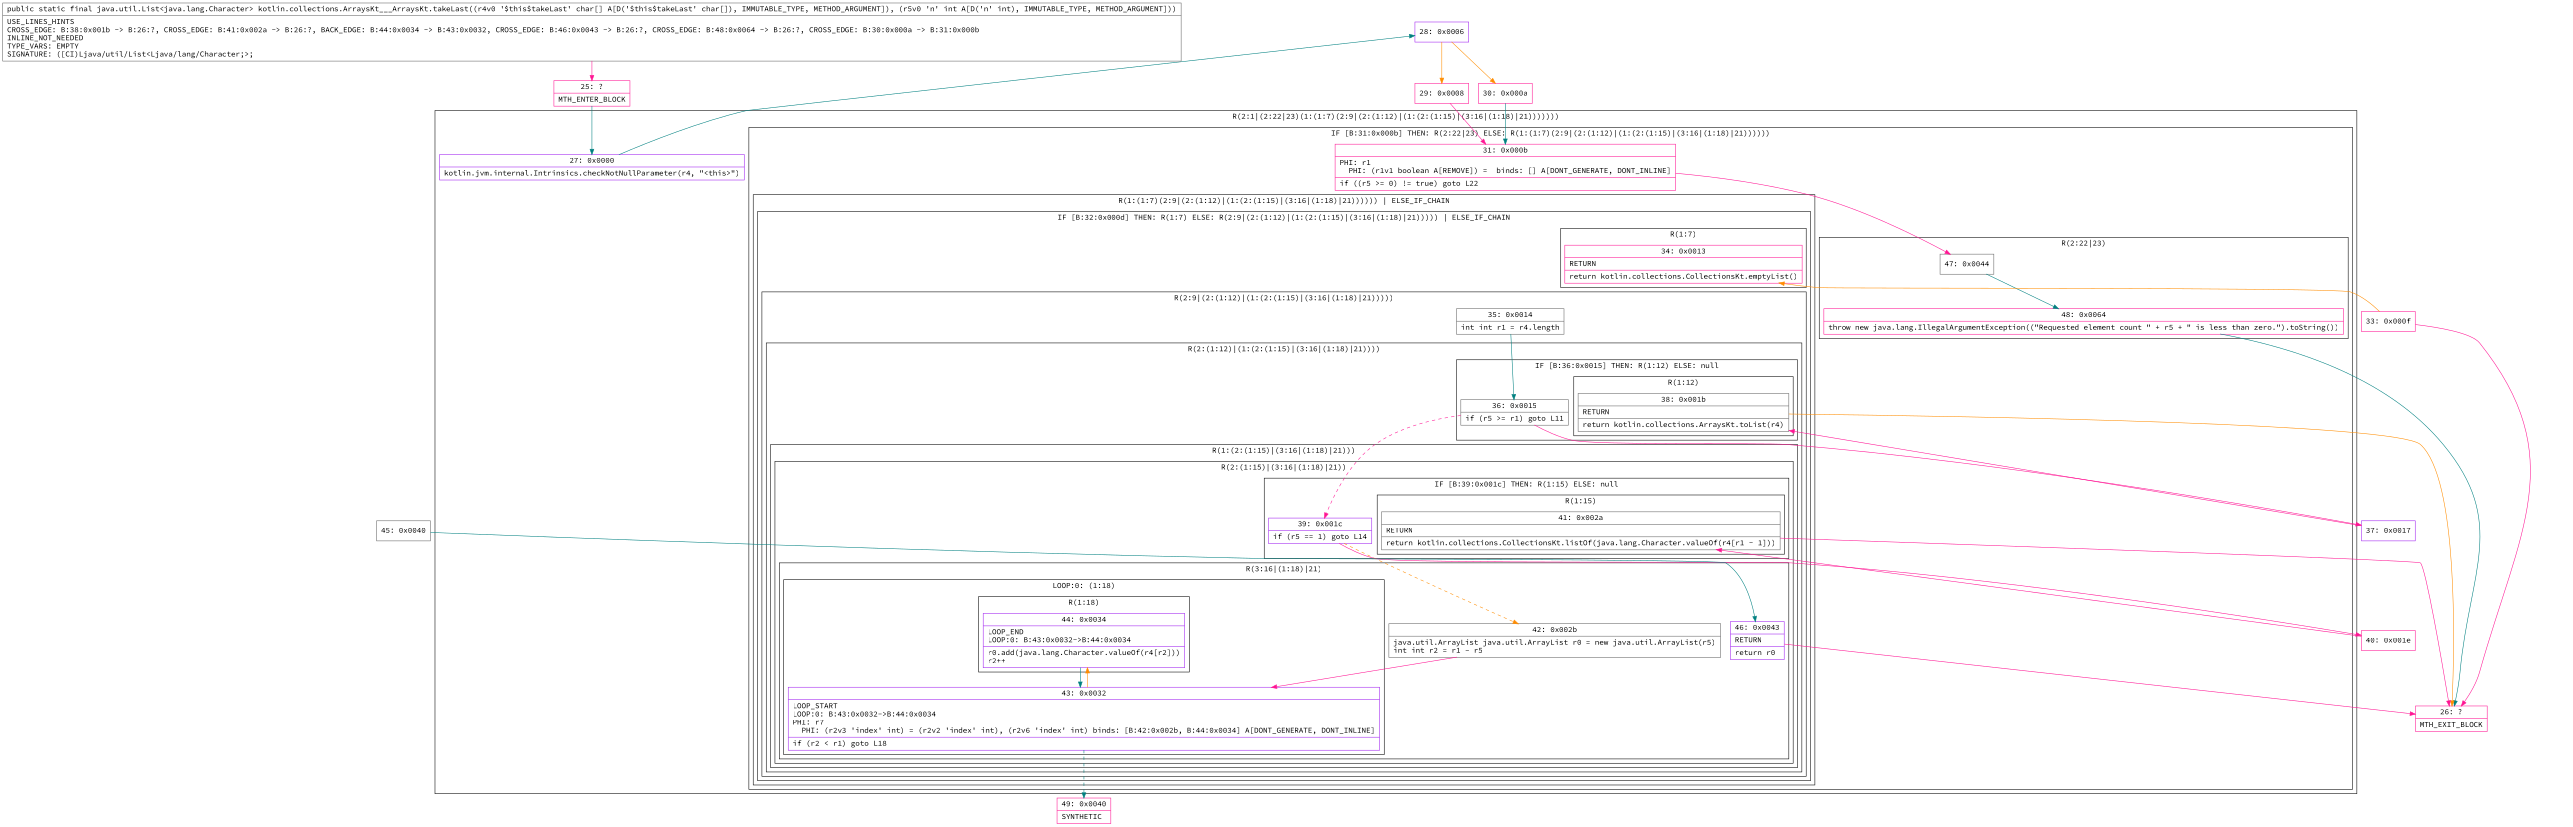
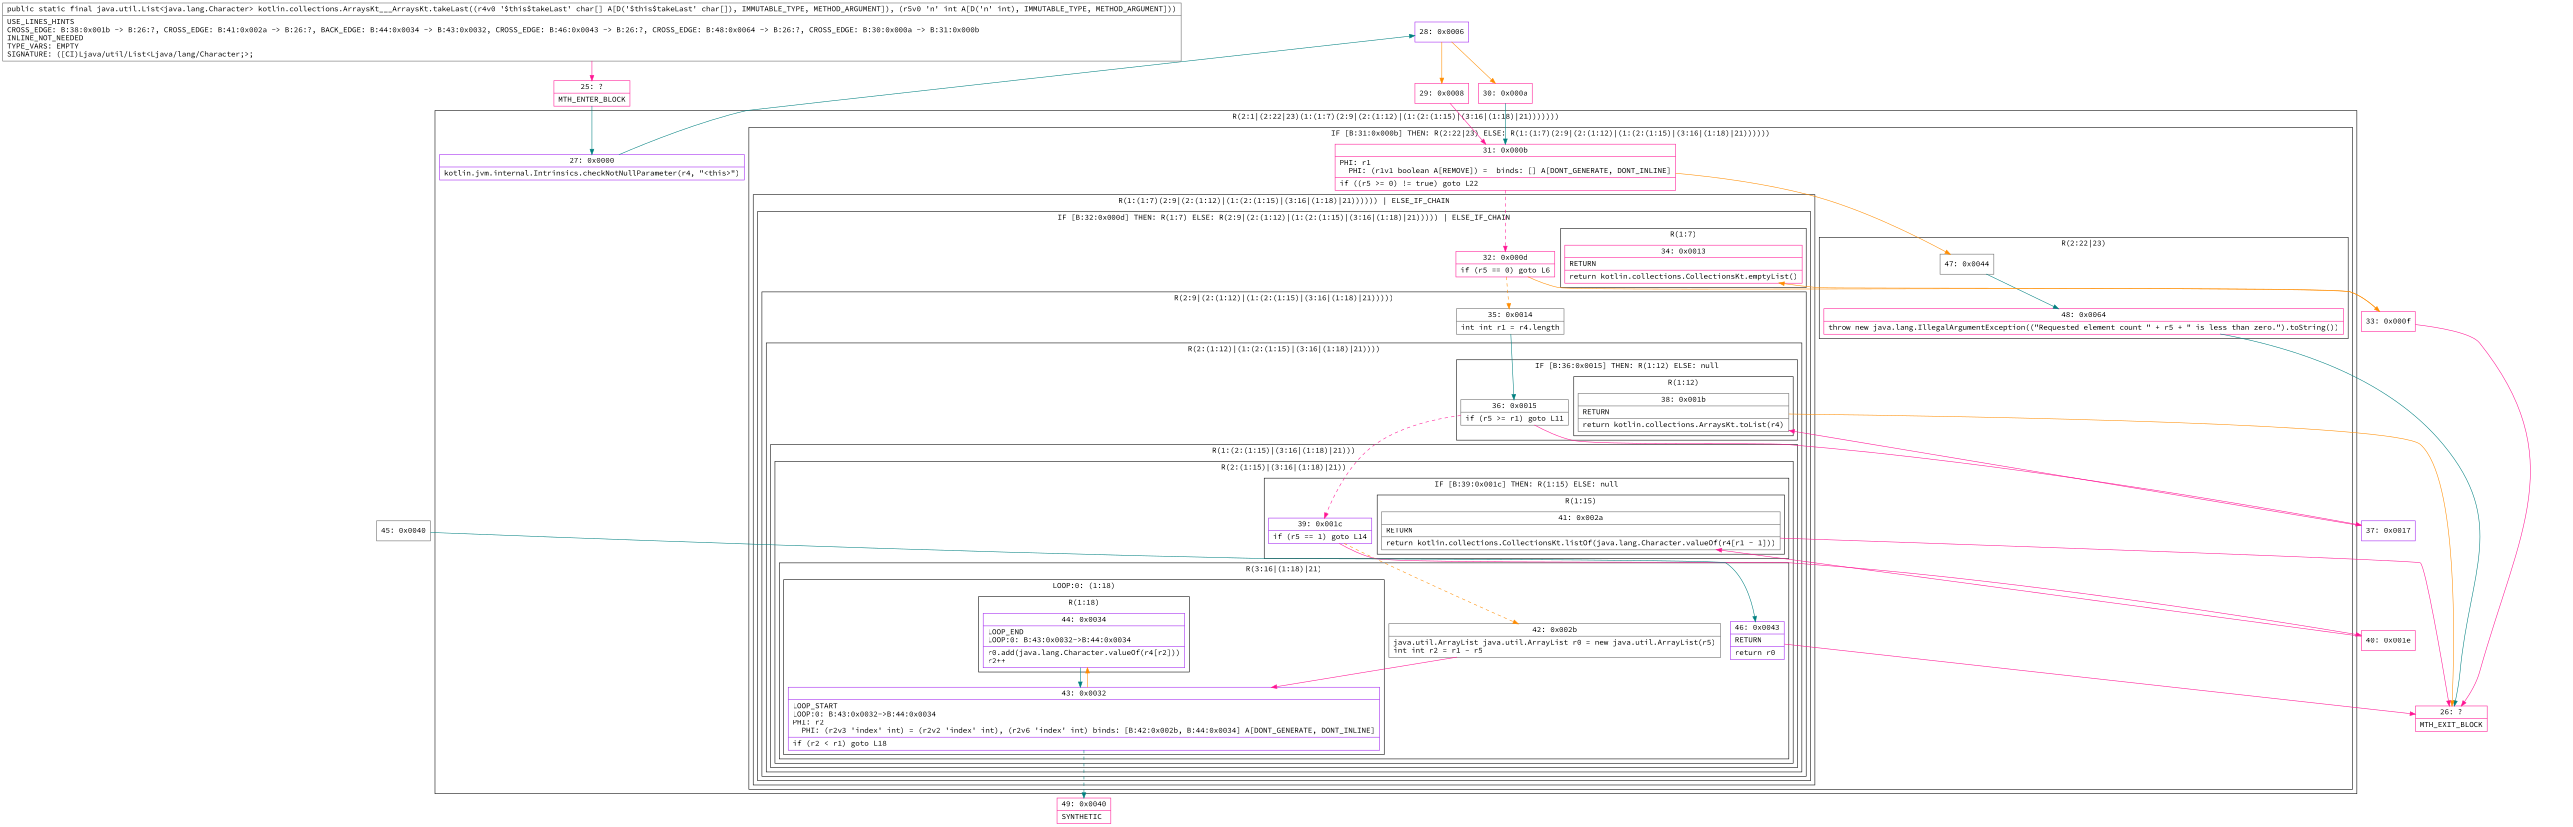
(1822, 199) -> (1822, 199)
none -> (1505, 264)
(811, 722) -> (811, 722)
